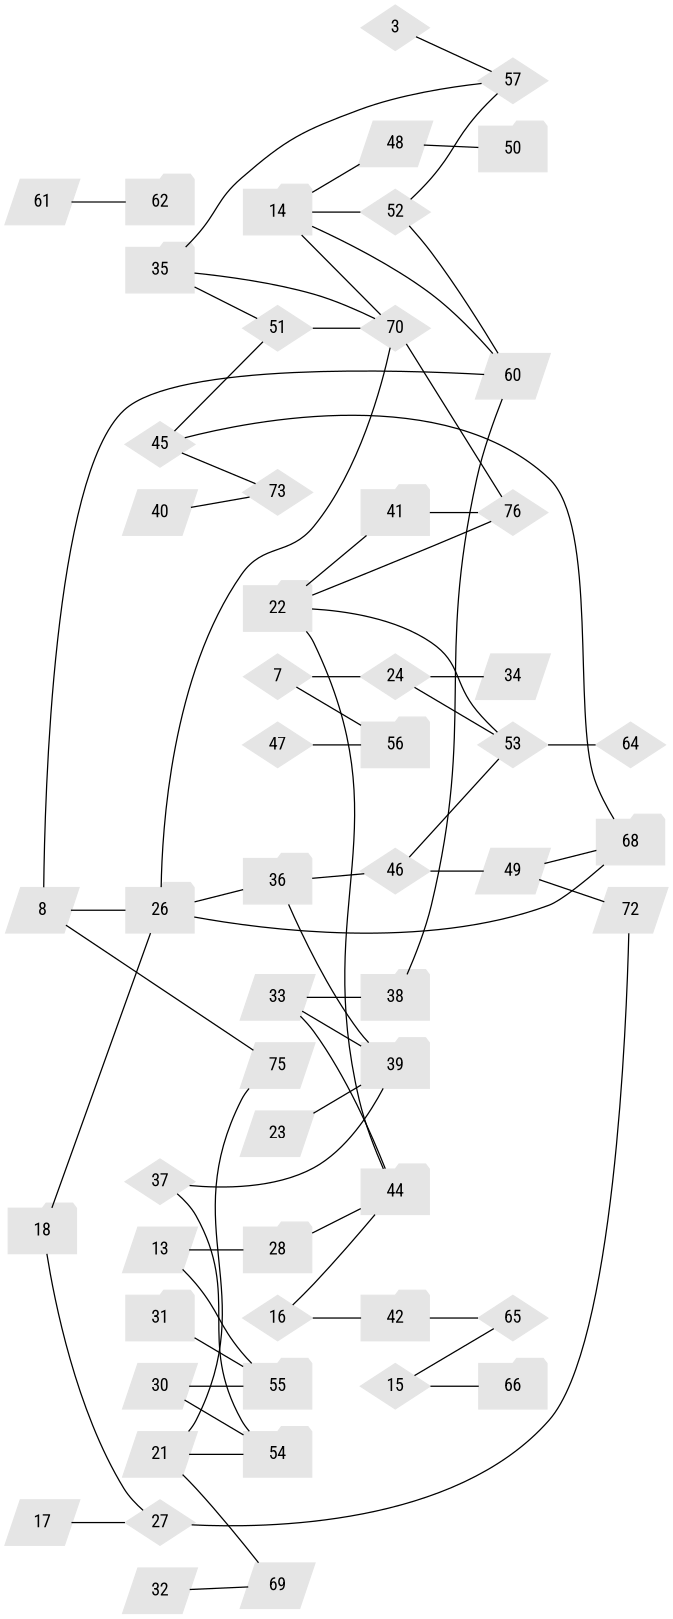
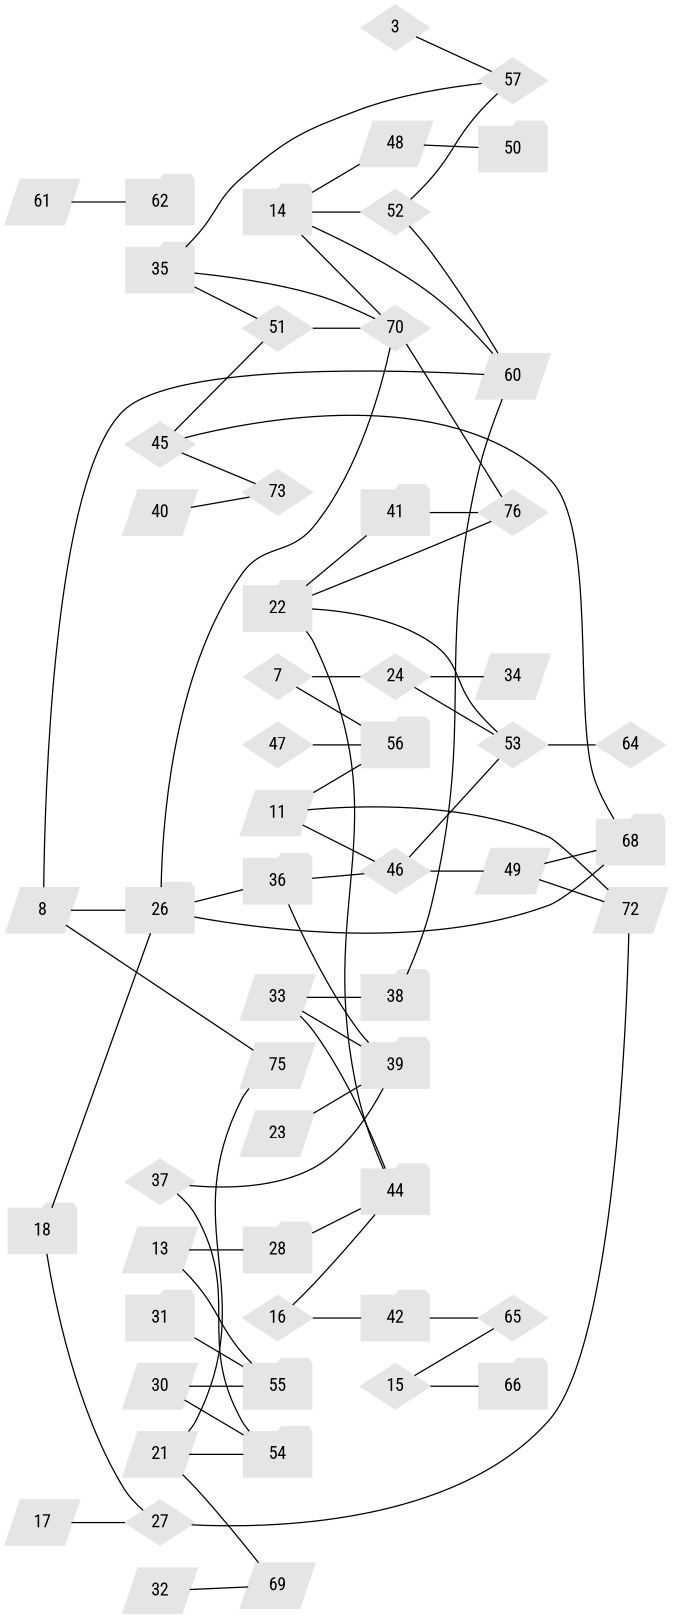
none -> (278, 813)
